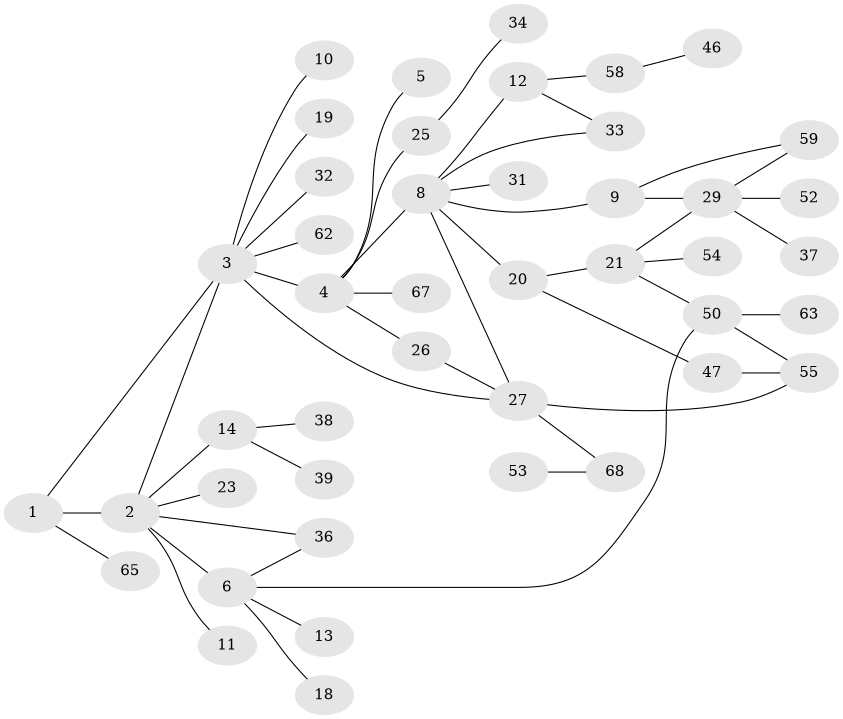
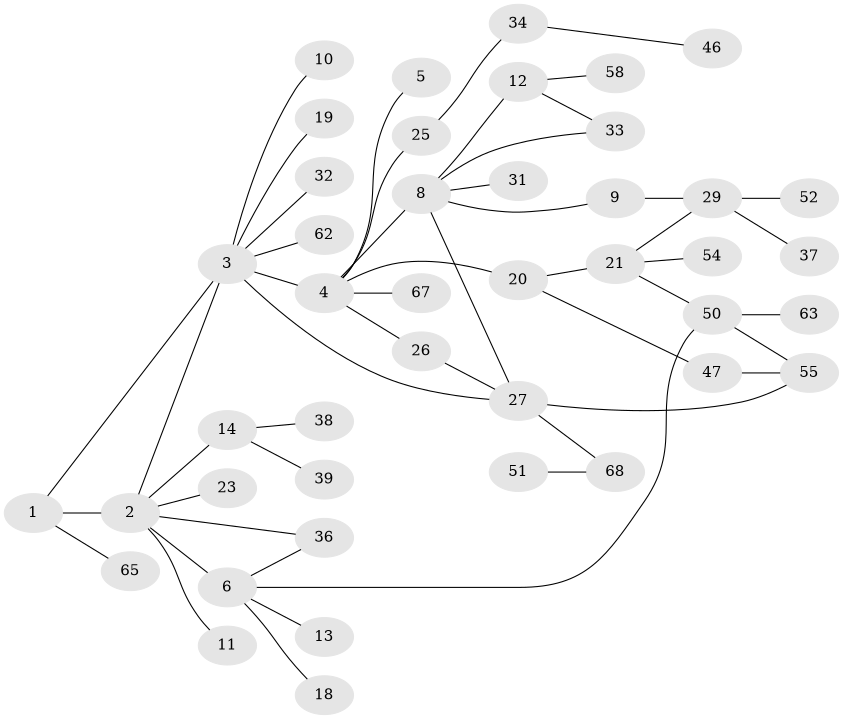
(664, 61) -> (616, 36)
(809, 140) -> none
(470, 237) -> (418, 261)
(518, 472) -> (518, 472)
